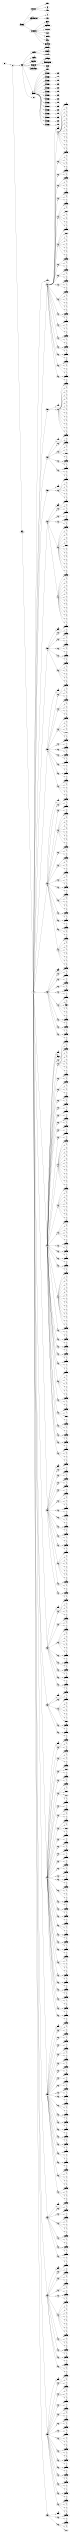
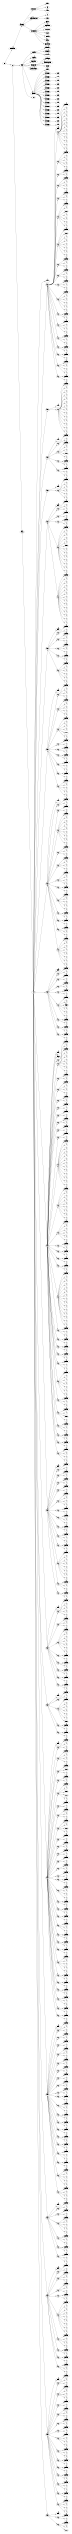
none -> (13, 49)
